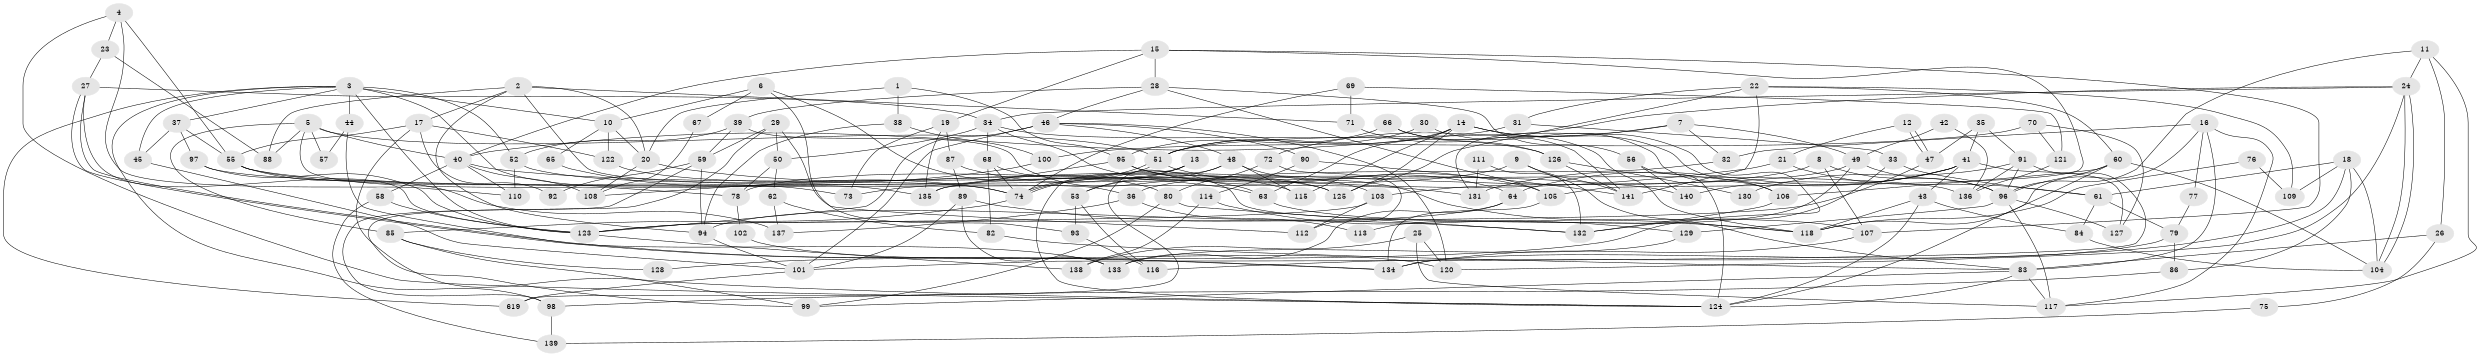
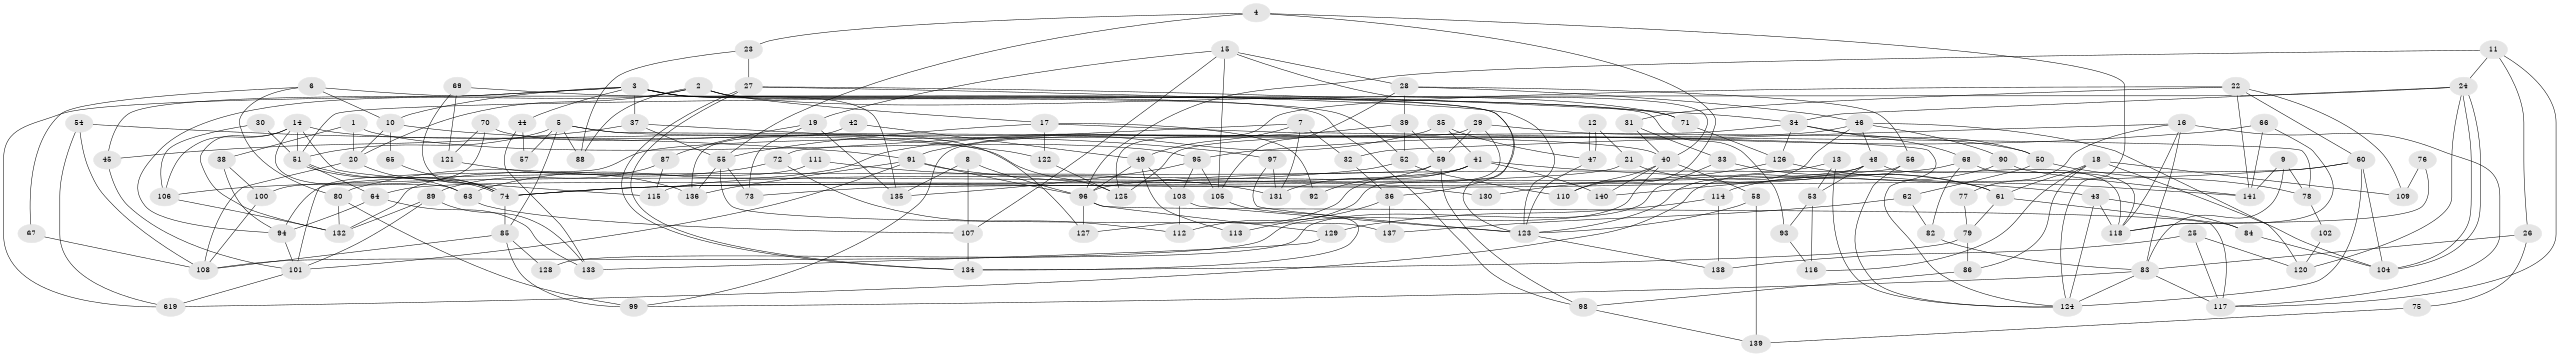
none -> (79, 123)
none -> (355, 252)
